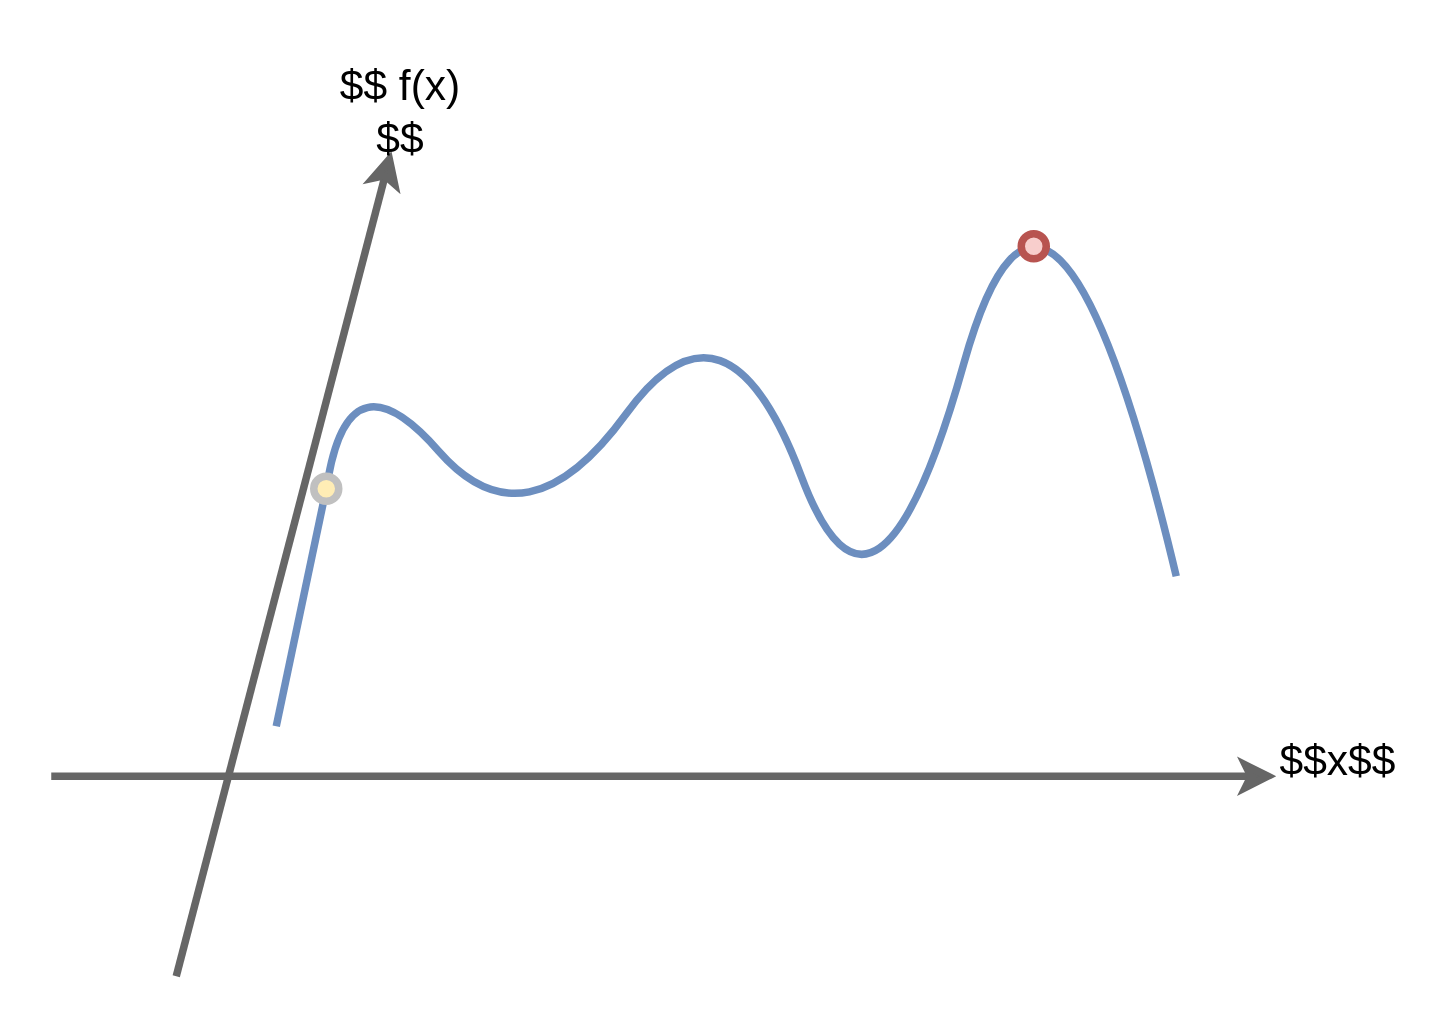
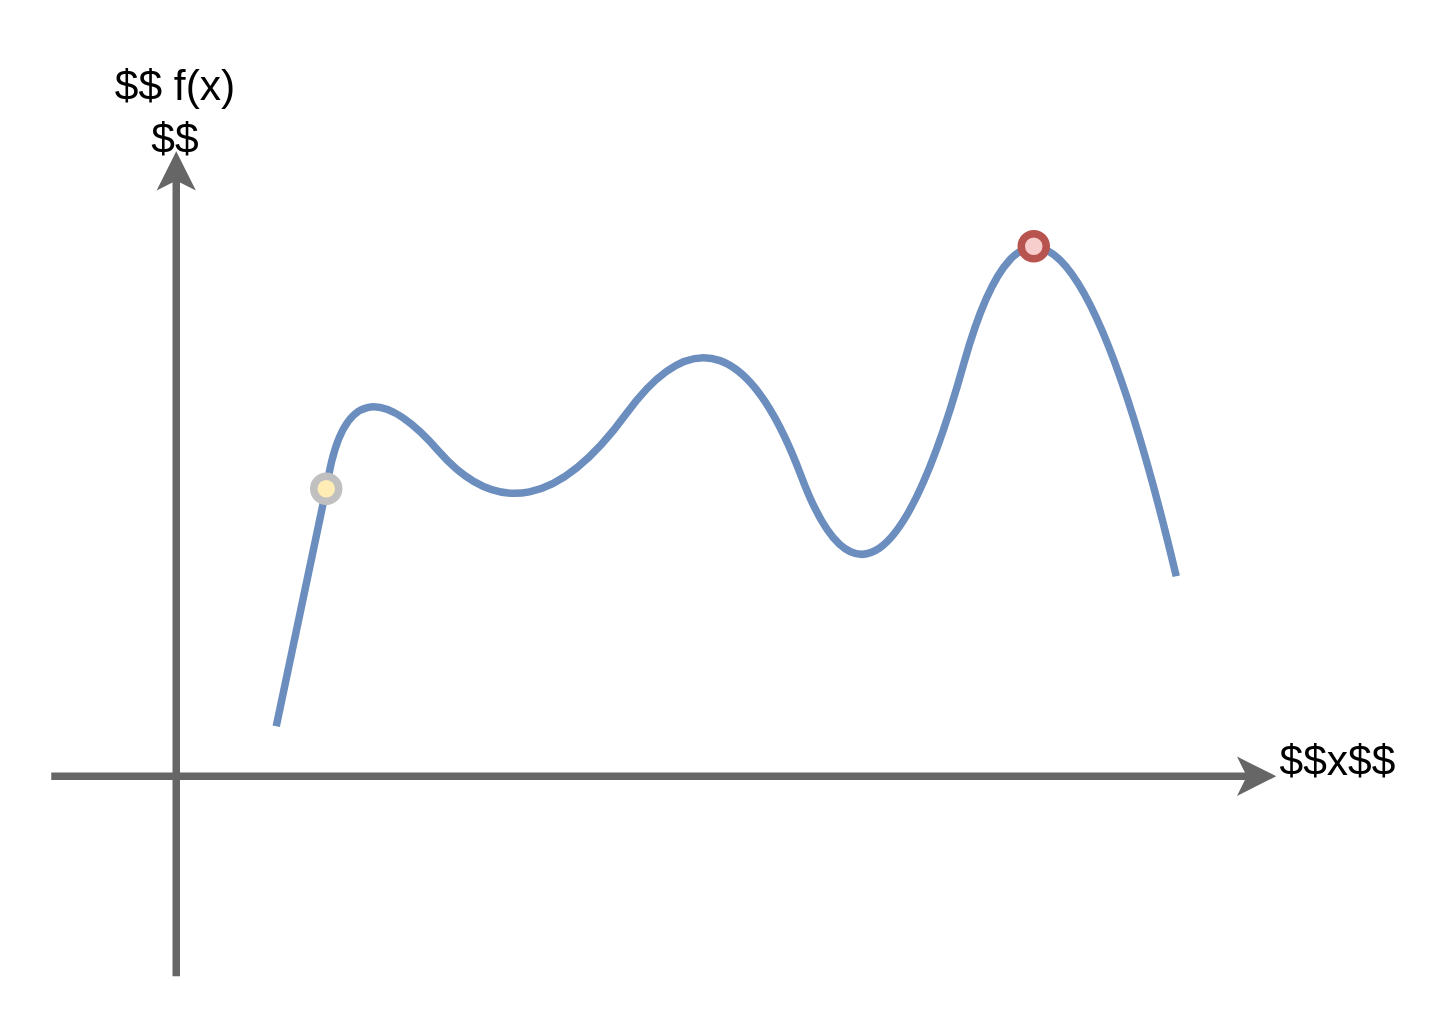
(401, 114) -> (176, 114)
